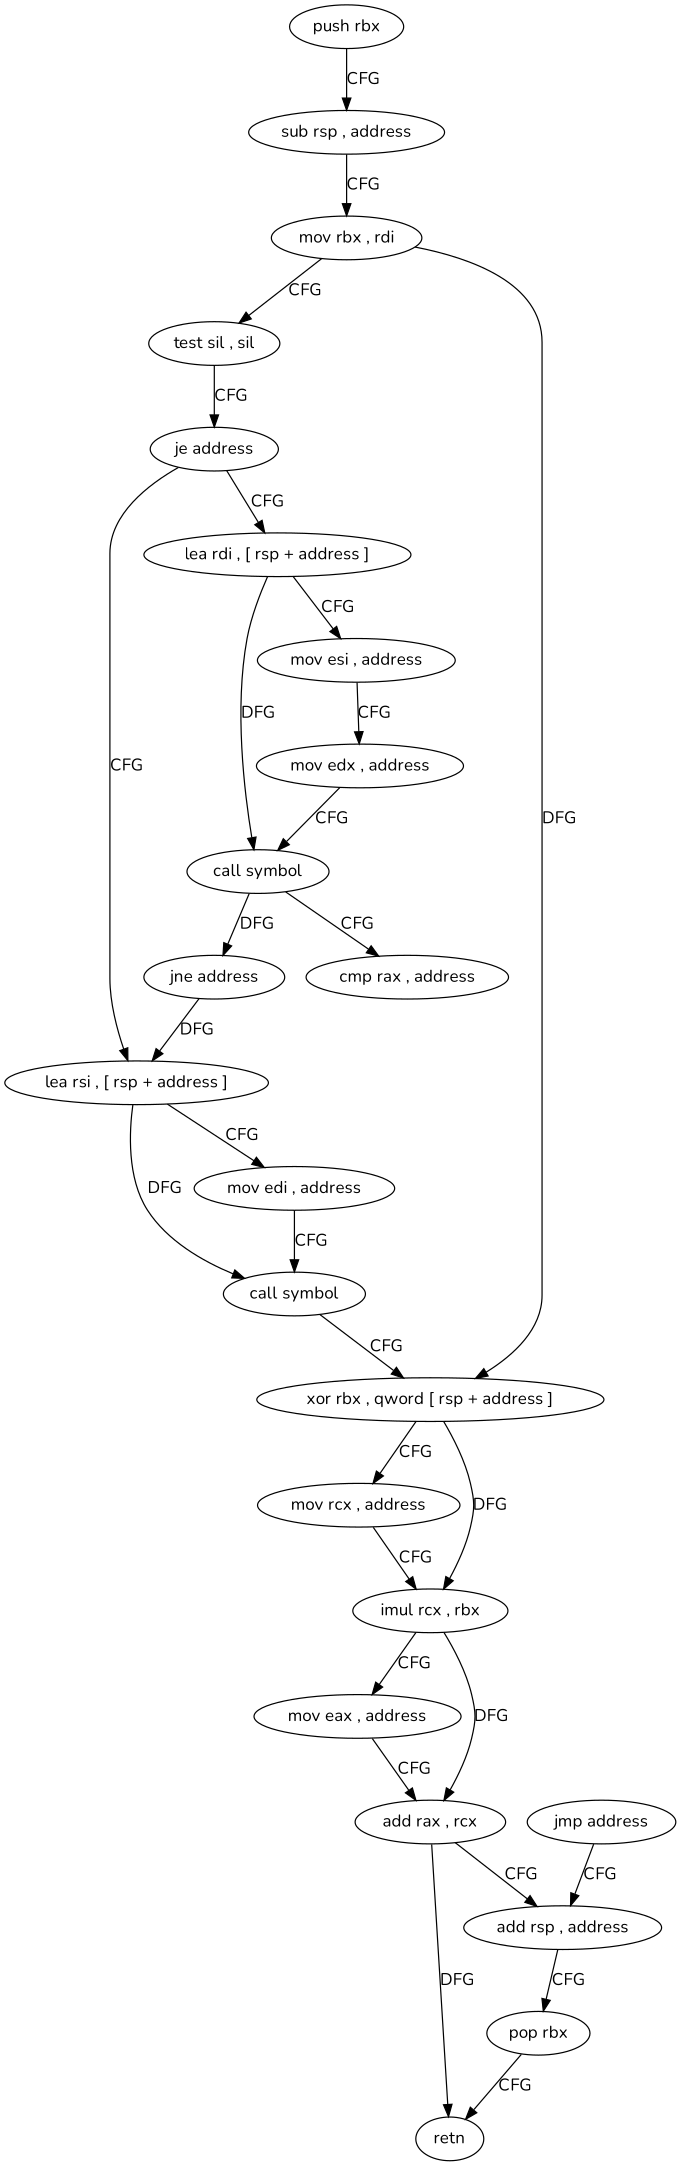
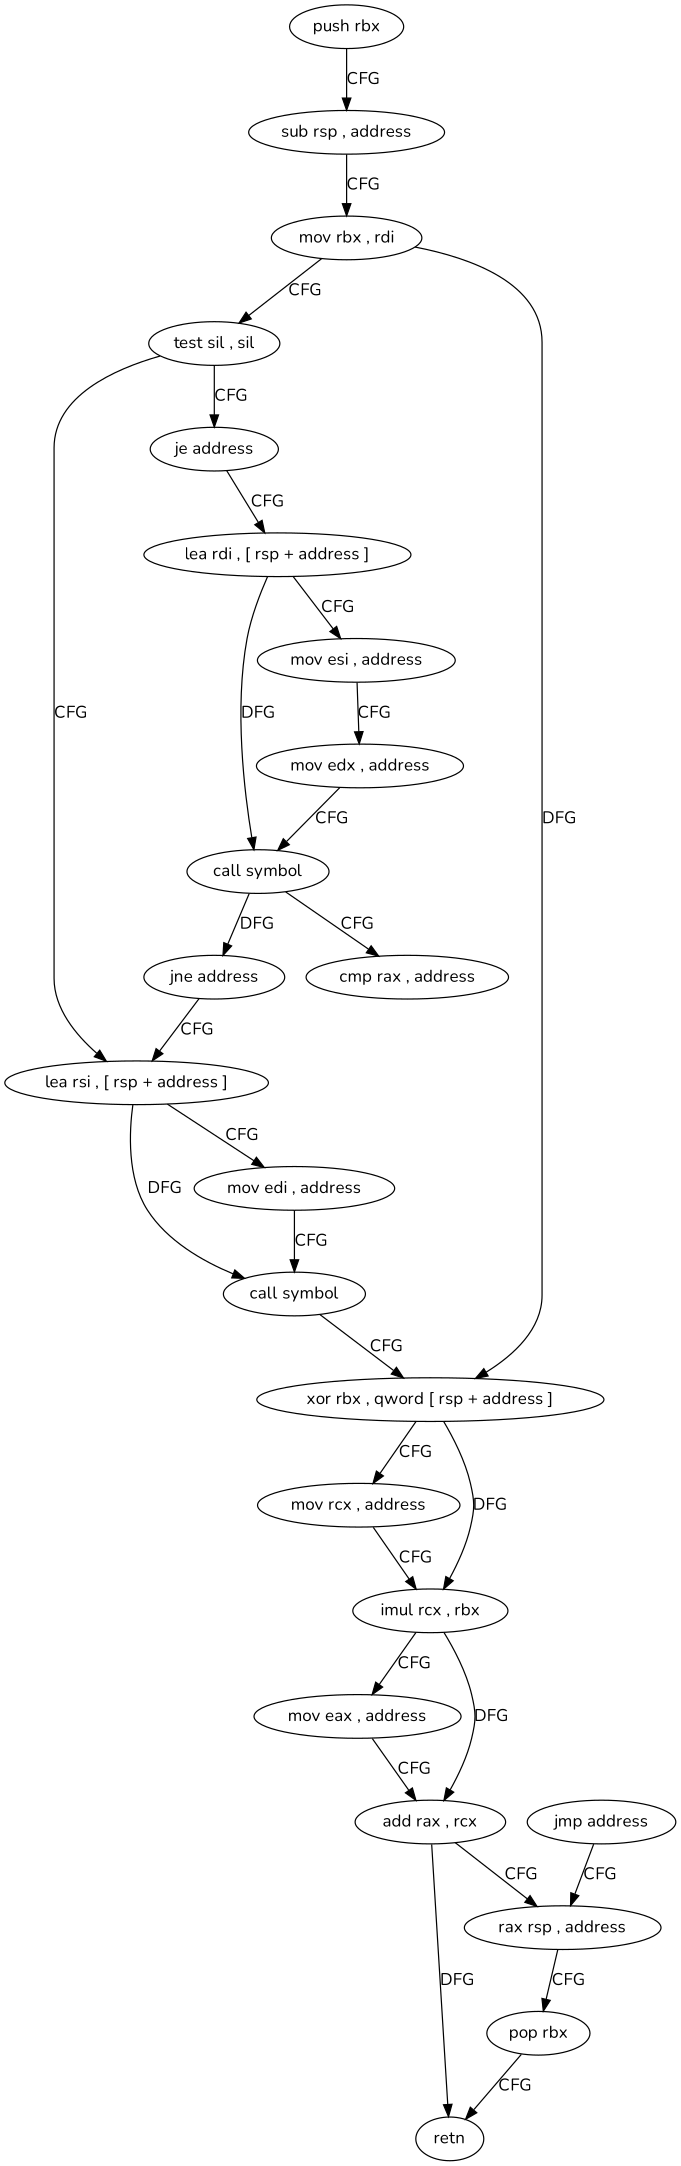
(110, 745) -> (54, 682)
(197, 1030) -> (197, 1030)
(563, 1928) -> (563, 1928)
